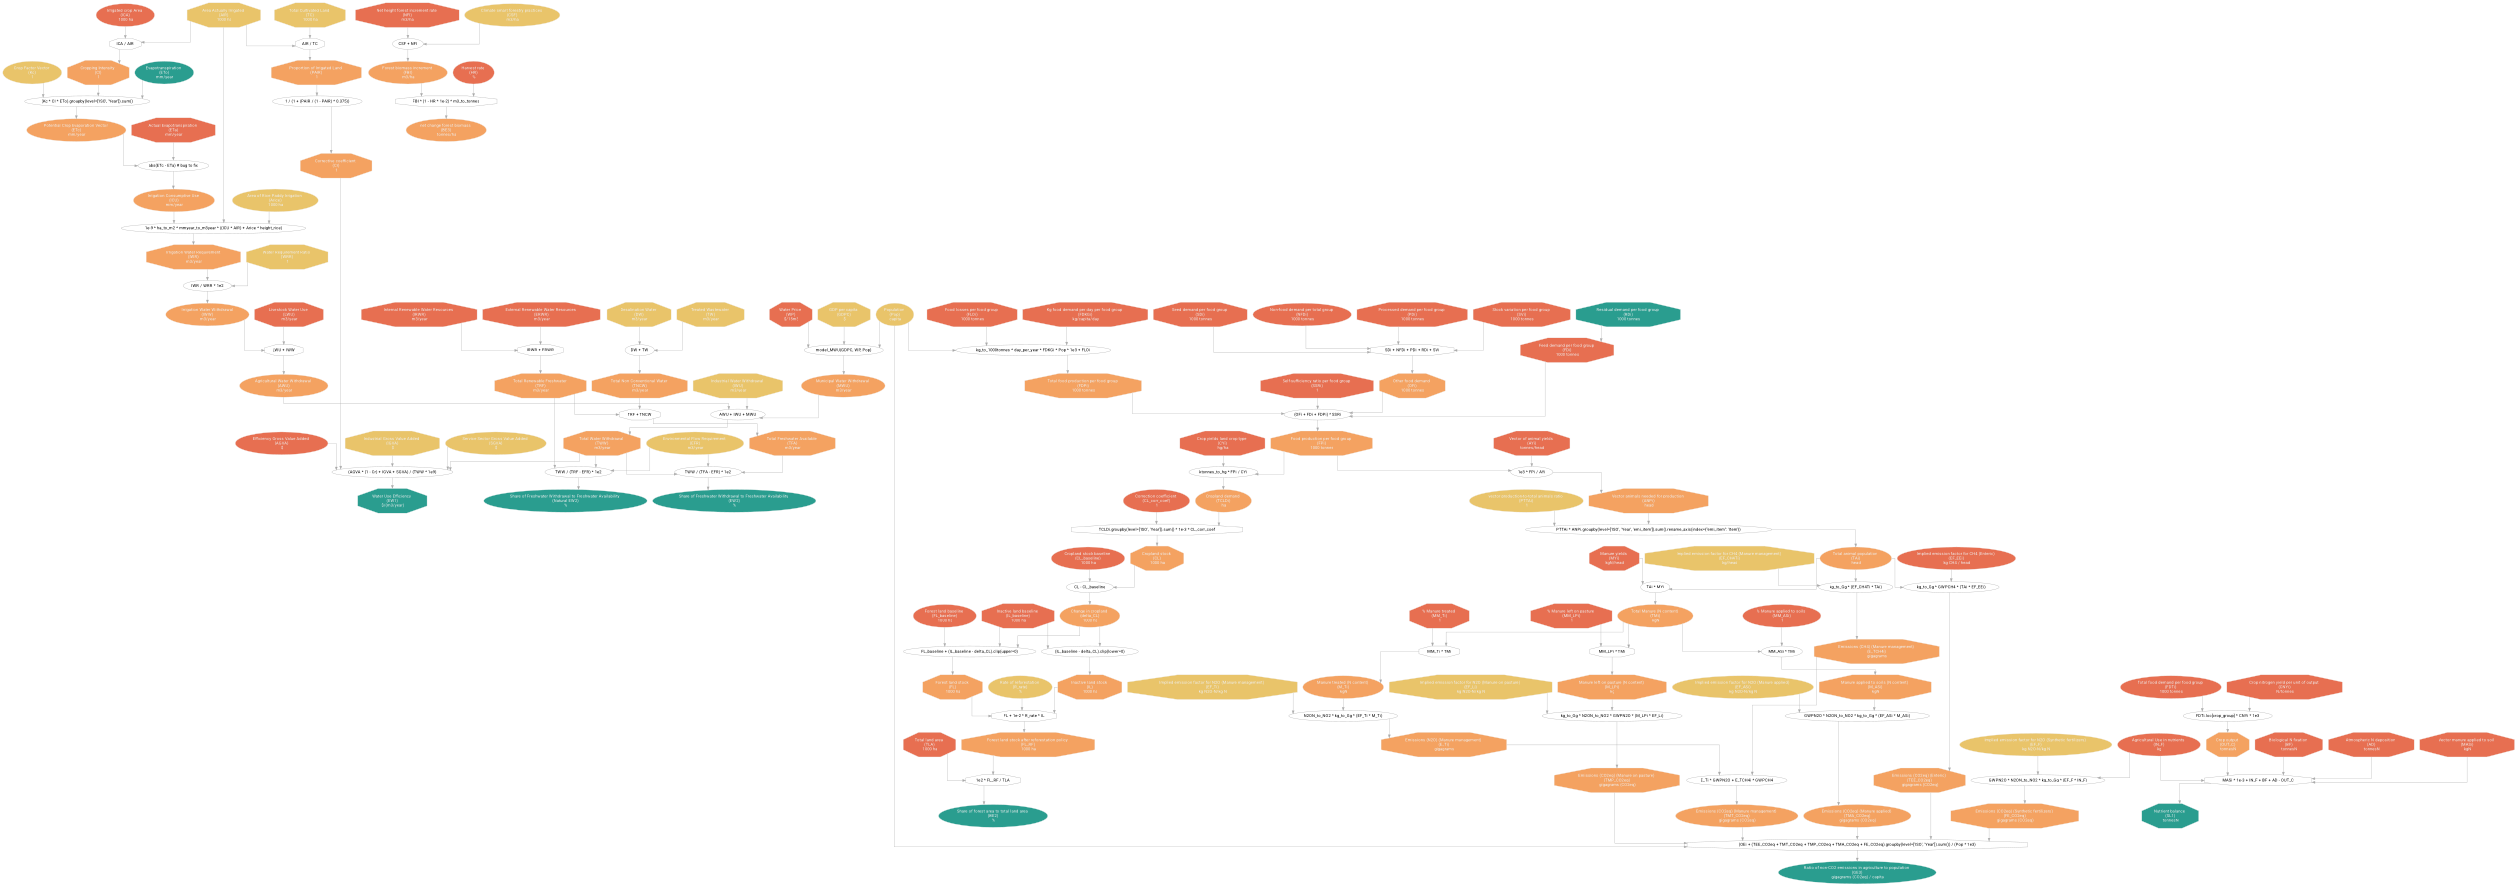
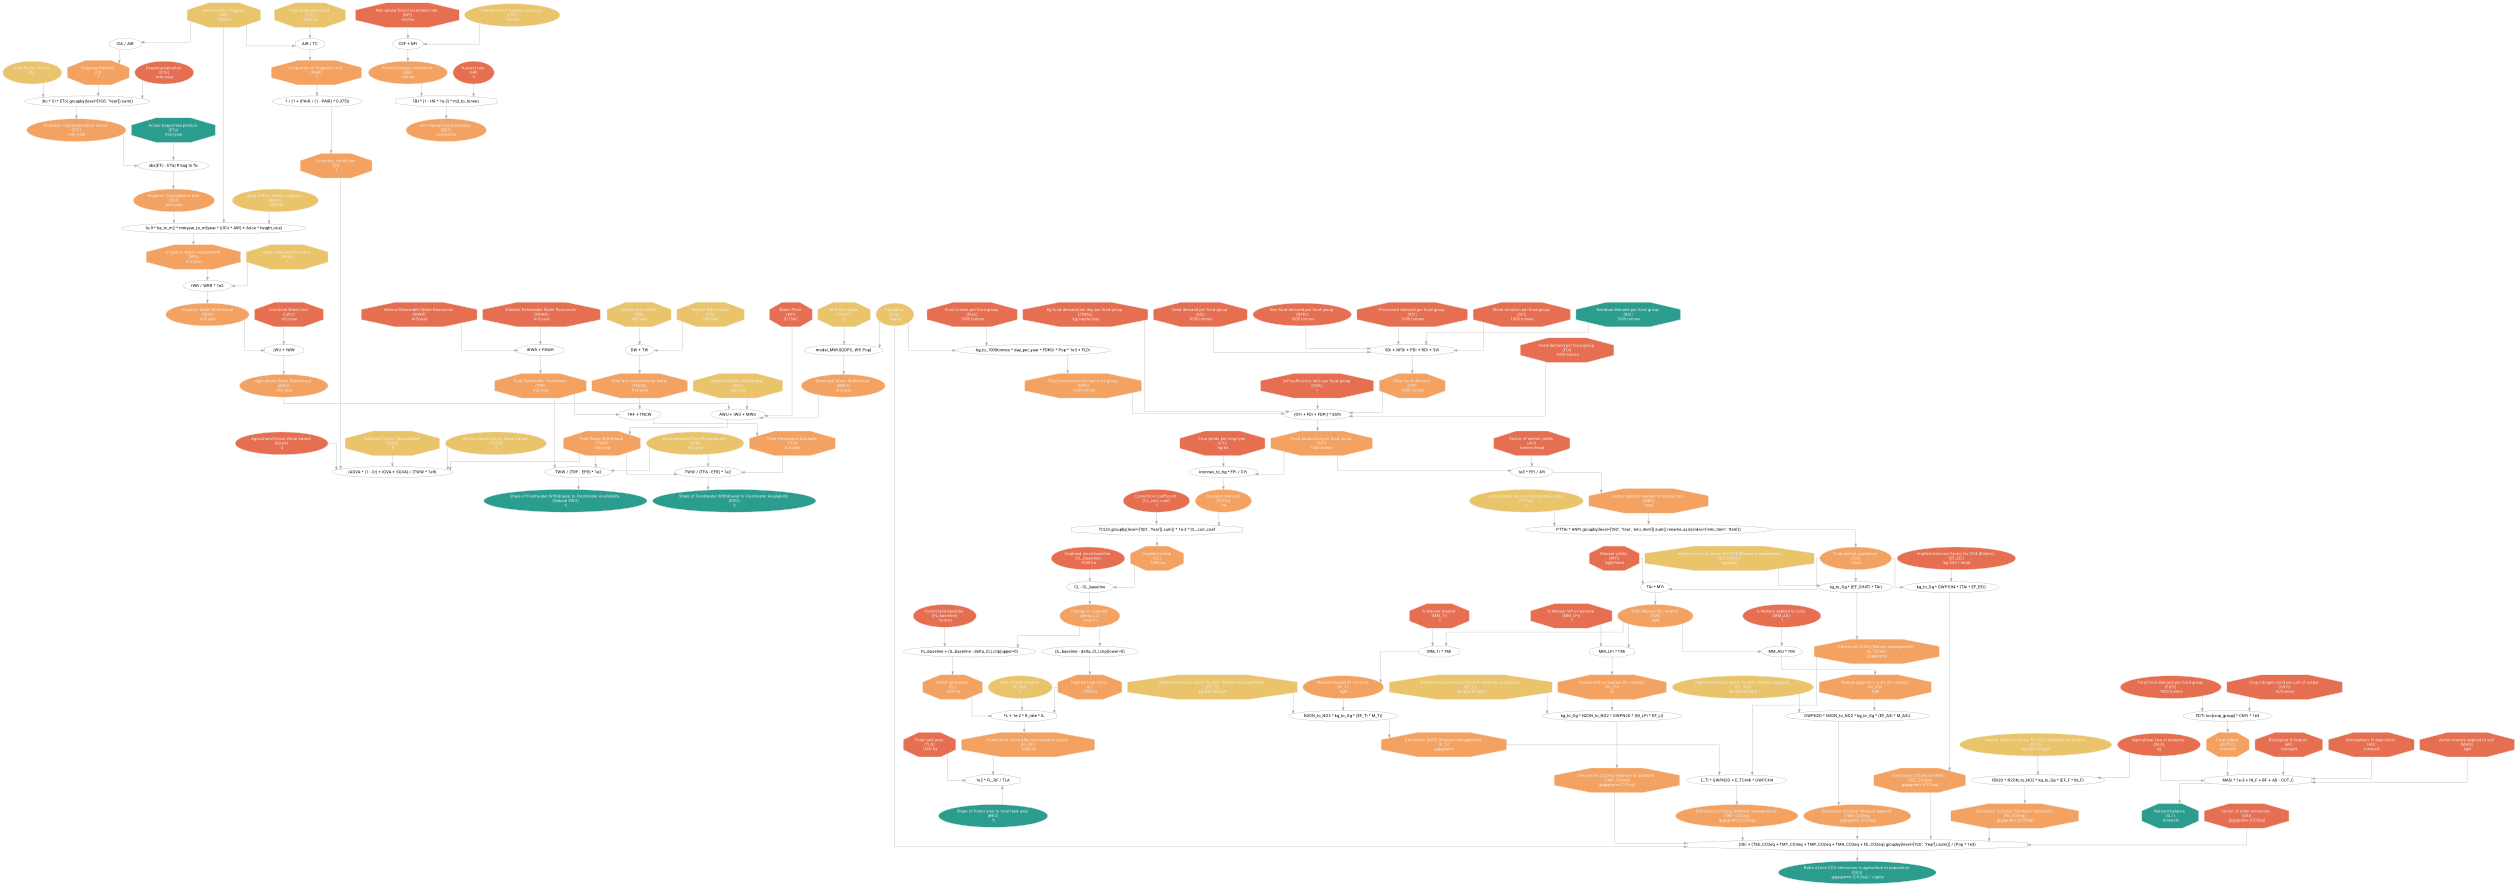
(125, 15) -> none
(407, 15) -> (407, 15)
(164, 73) -> (164, 73)
(173, 130) -> (173, 130)
(1302, 315) -> (1302, 315)
(1601, 332) -> (1508, 332)
(808, 333) -> (792, 384)
(1067, 334) -> (1170, 412)
(282, 443) -> (282, 443)
(1222, 443) -> (1222, 443)
(392, 501) -> none
(1018, 616) -> none
(2038, 780) -> (2038, 780)
(984, 794) -> (1002, 797)
none -> (2247, 816)
